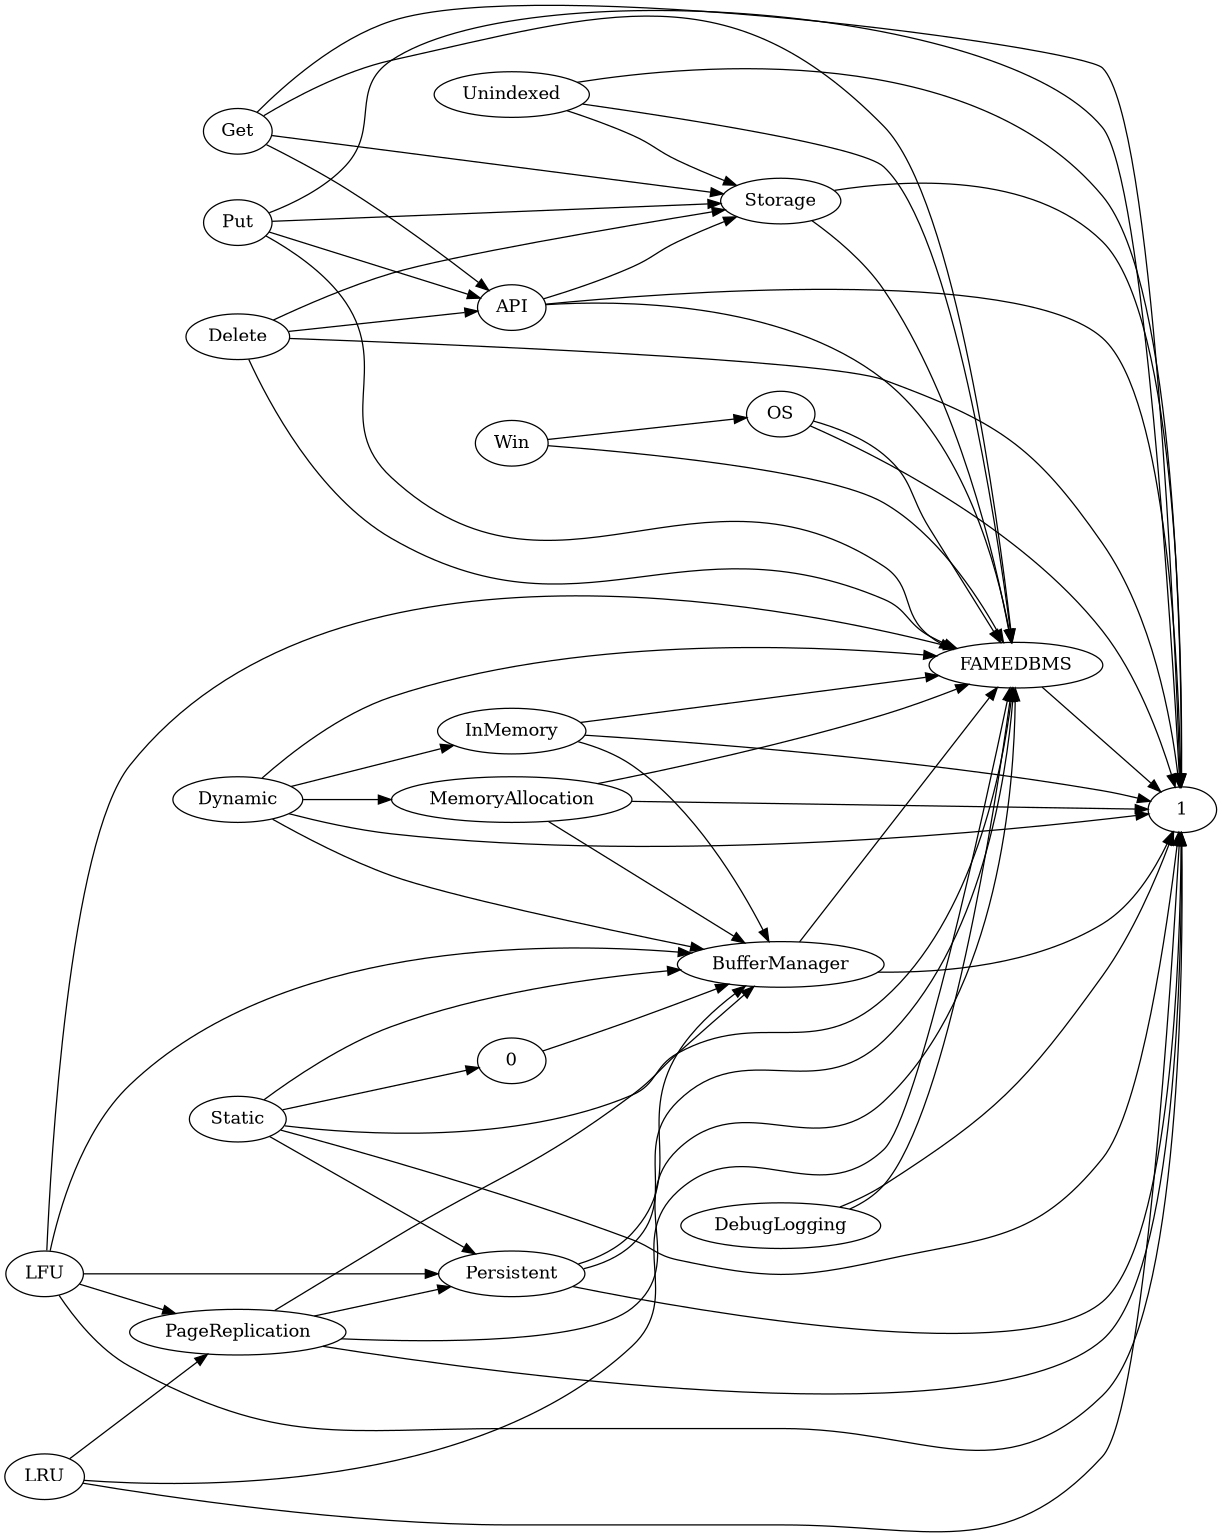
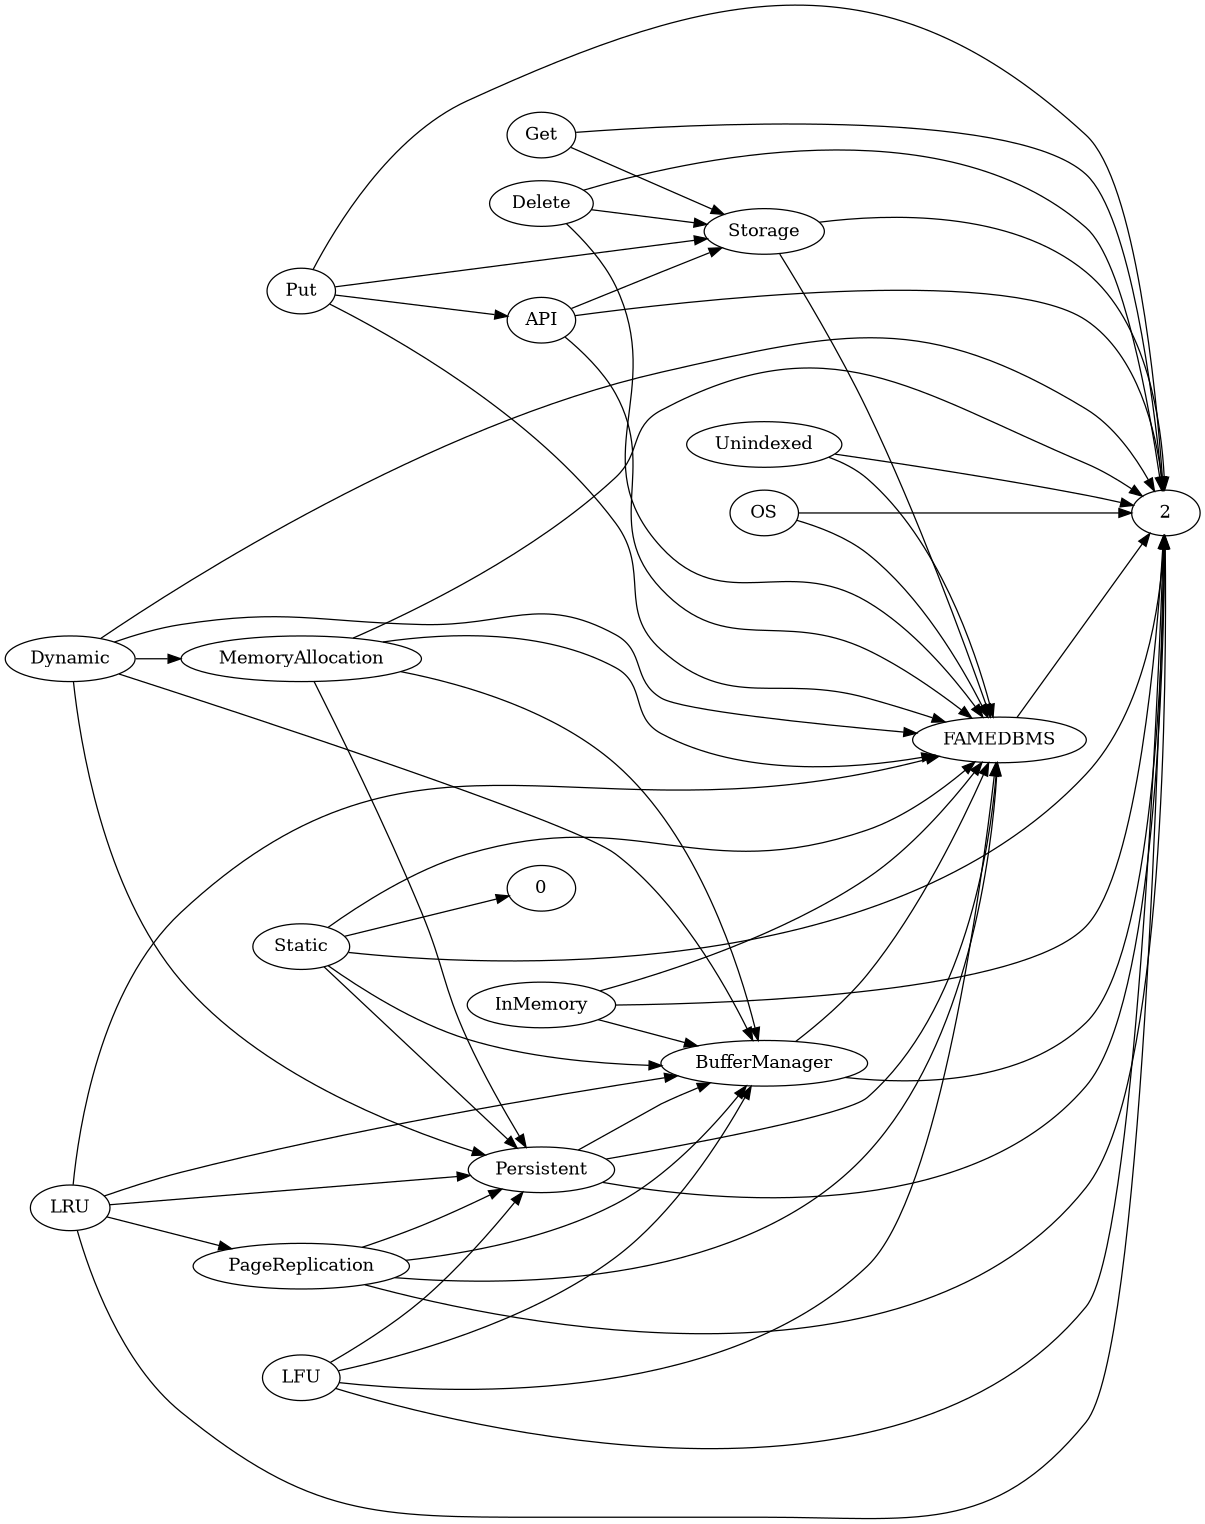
(804, 62) -> none
(647, 143) -> none
(376, 208) -> none
(377, 322) -> none
(512, 443) -> none
(366, 768) -> (188, 988)
(1182, 810) -> (1166, 513)
none -> (420, 908)
(630, 1021) -> (382, 1127)
none -> (283, 1191)
(781, 1226) -> none
(121, 1297) -> none
